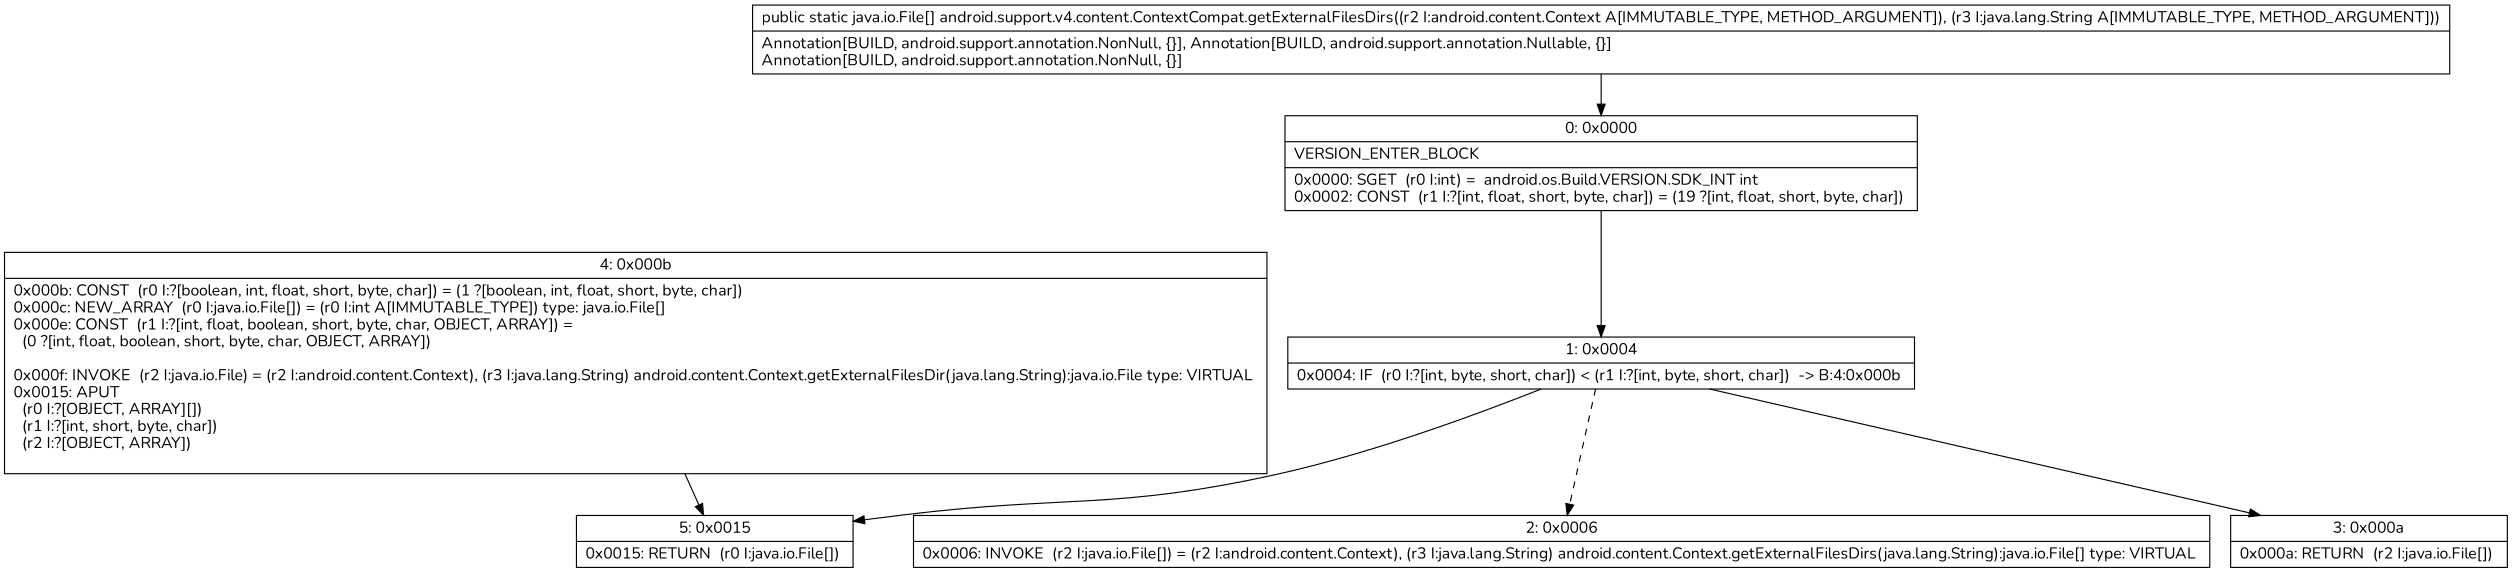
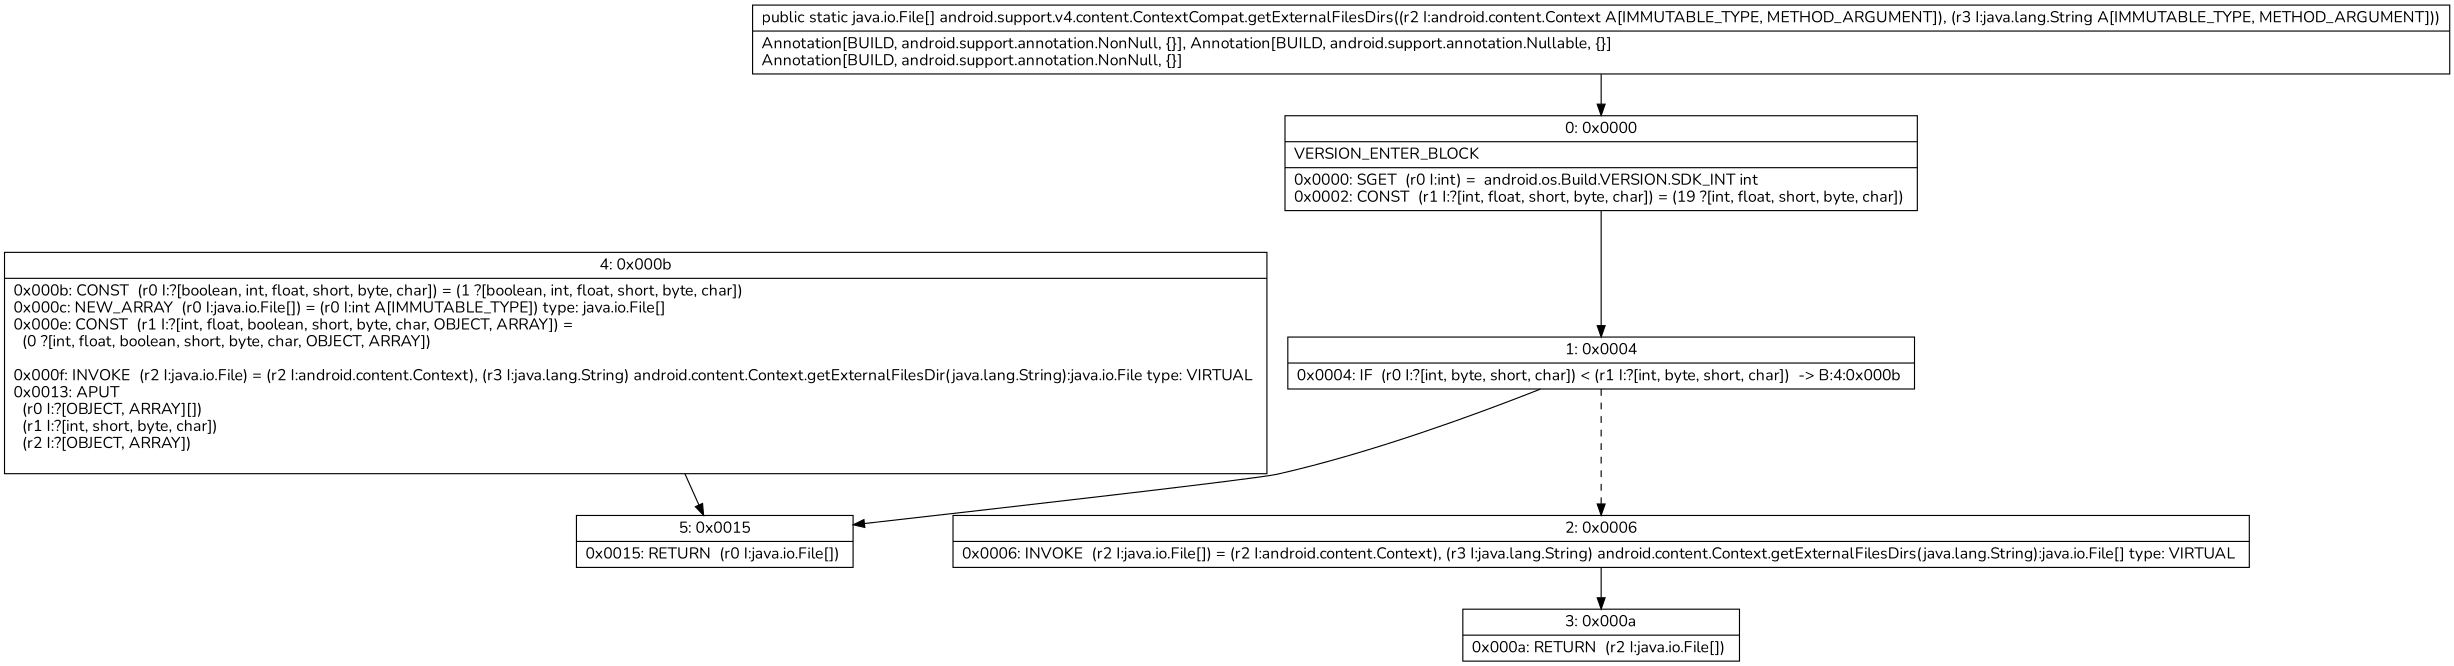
(71, 392) -> (71, 392)
(1979, 451) -> (1601, 583)
